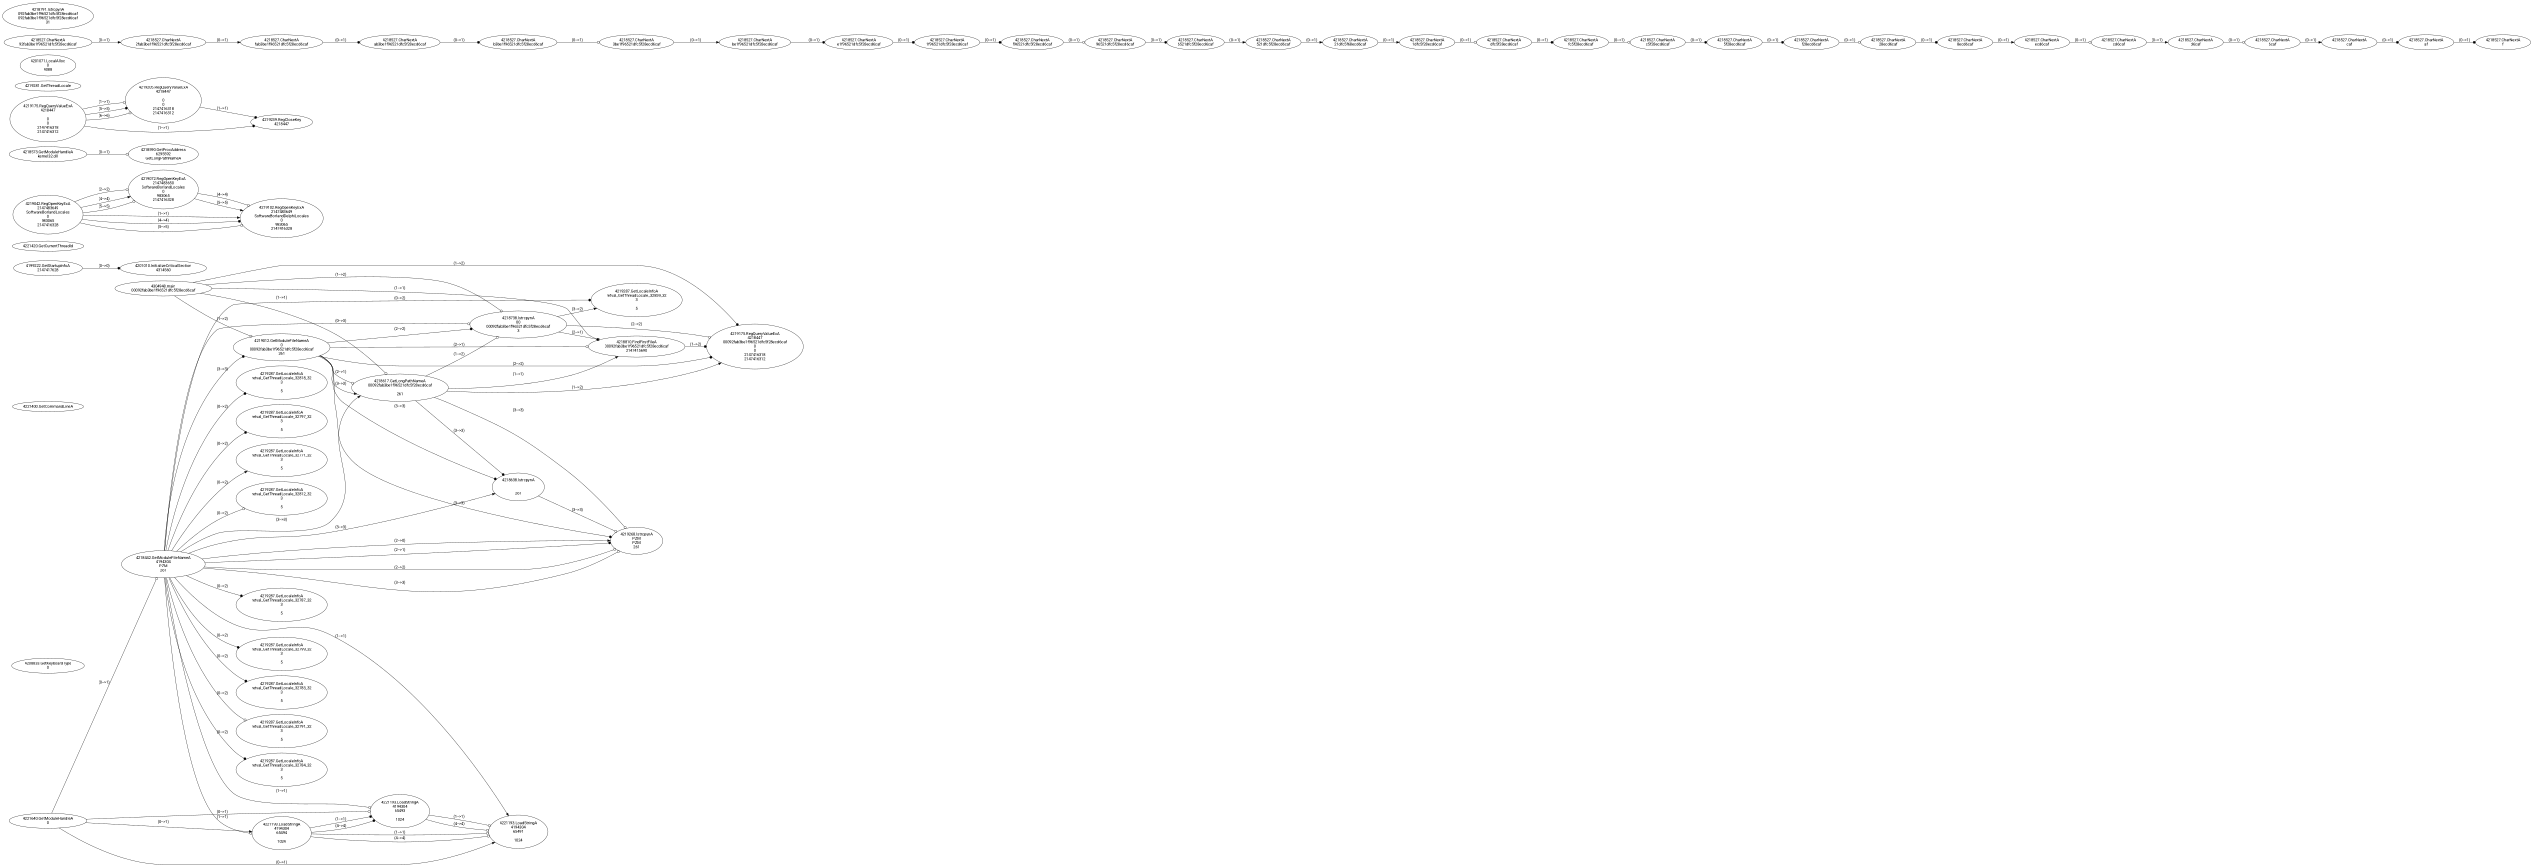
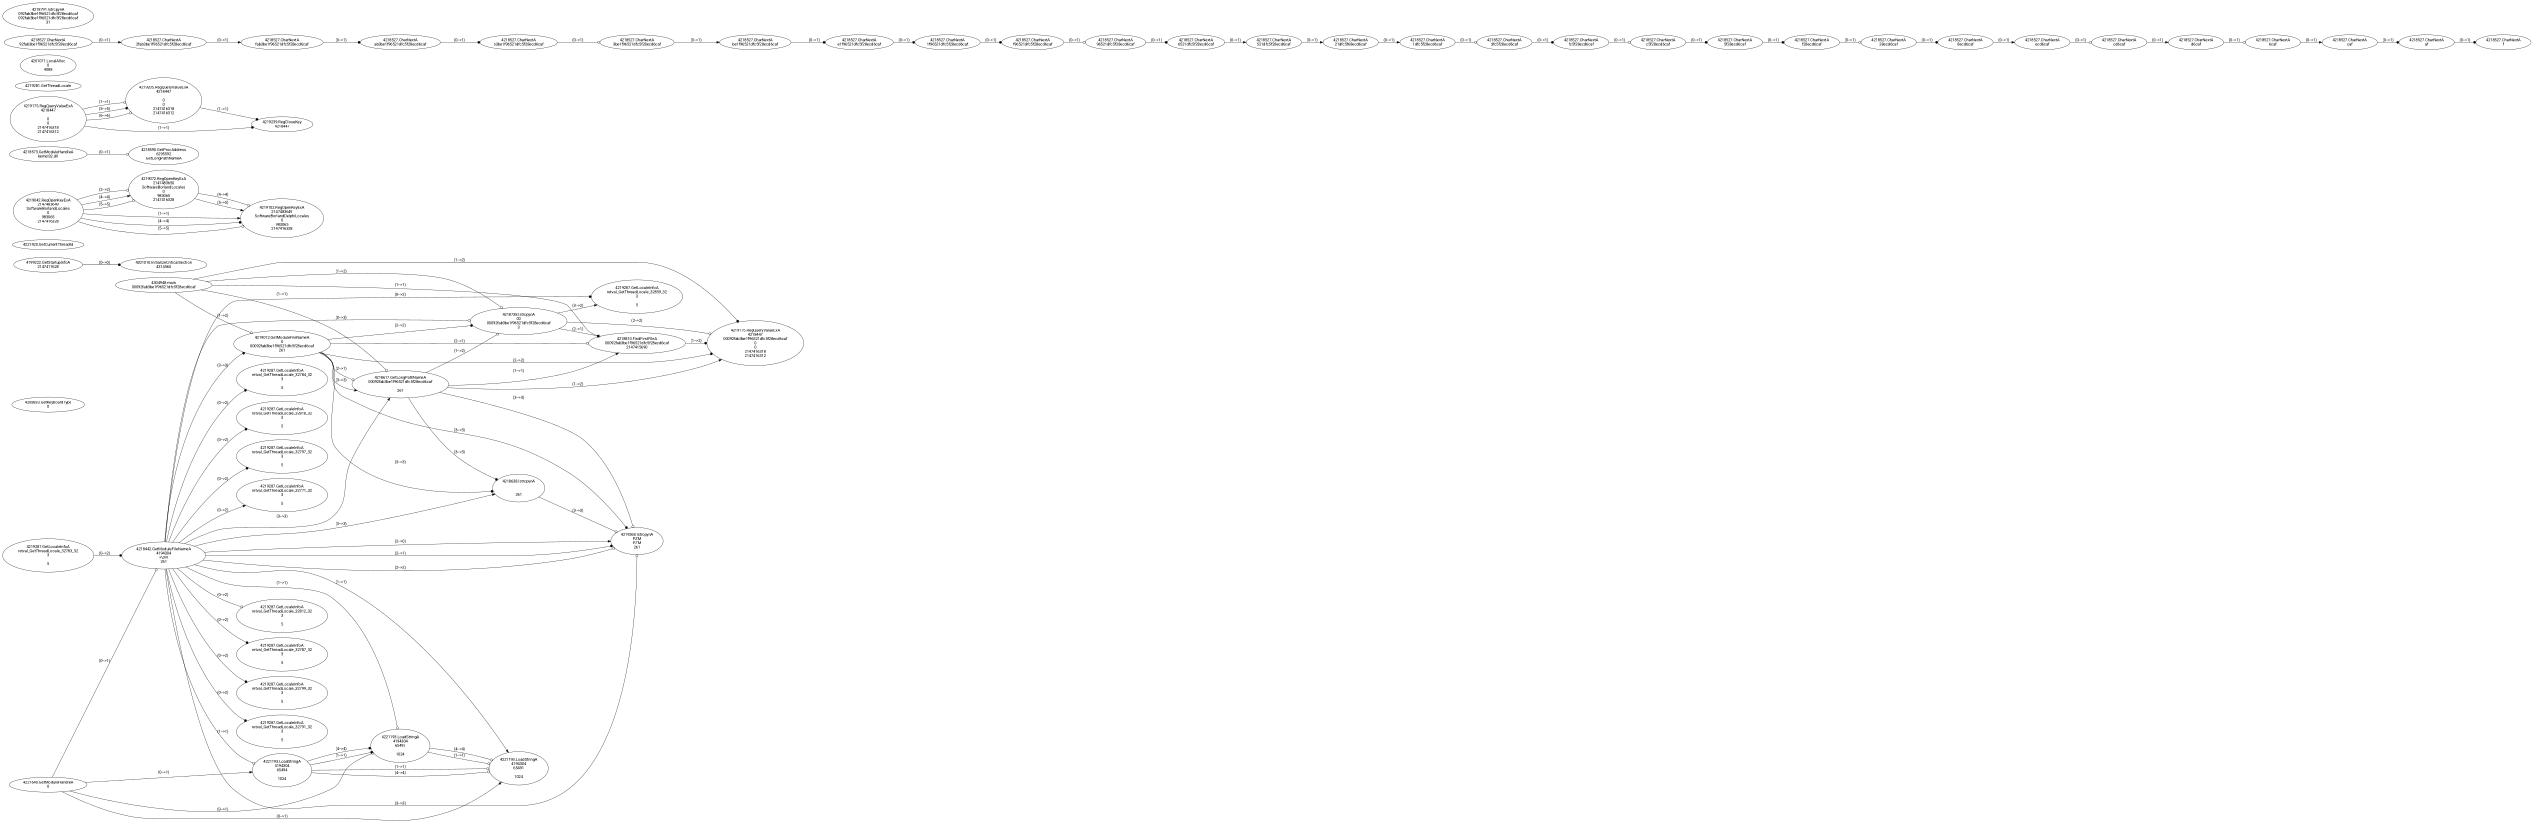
(48, 407) -> none
(199, 635) -> (107, 555)
(194, 655) -> (193, 652)
